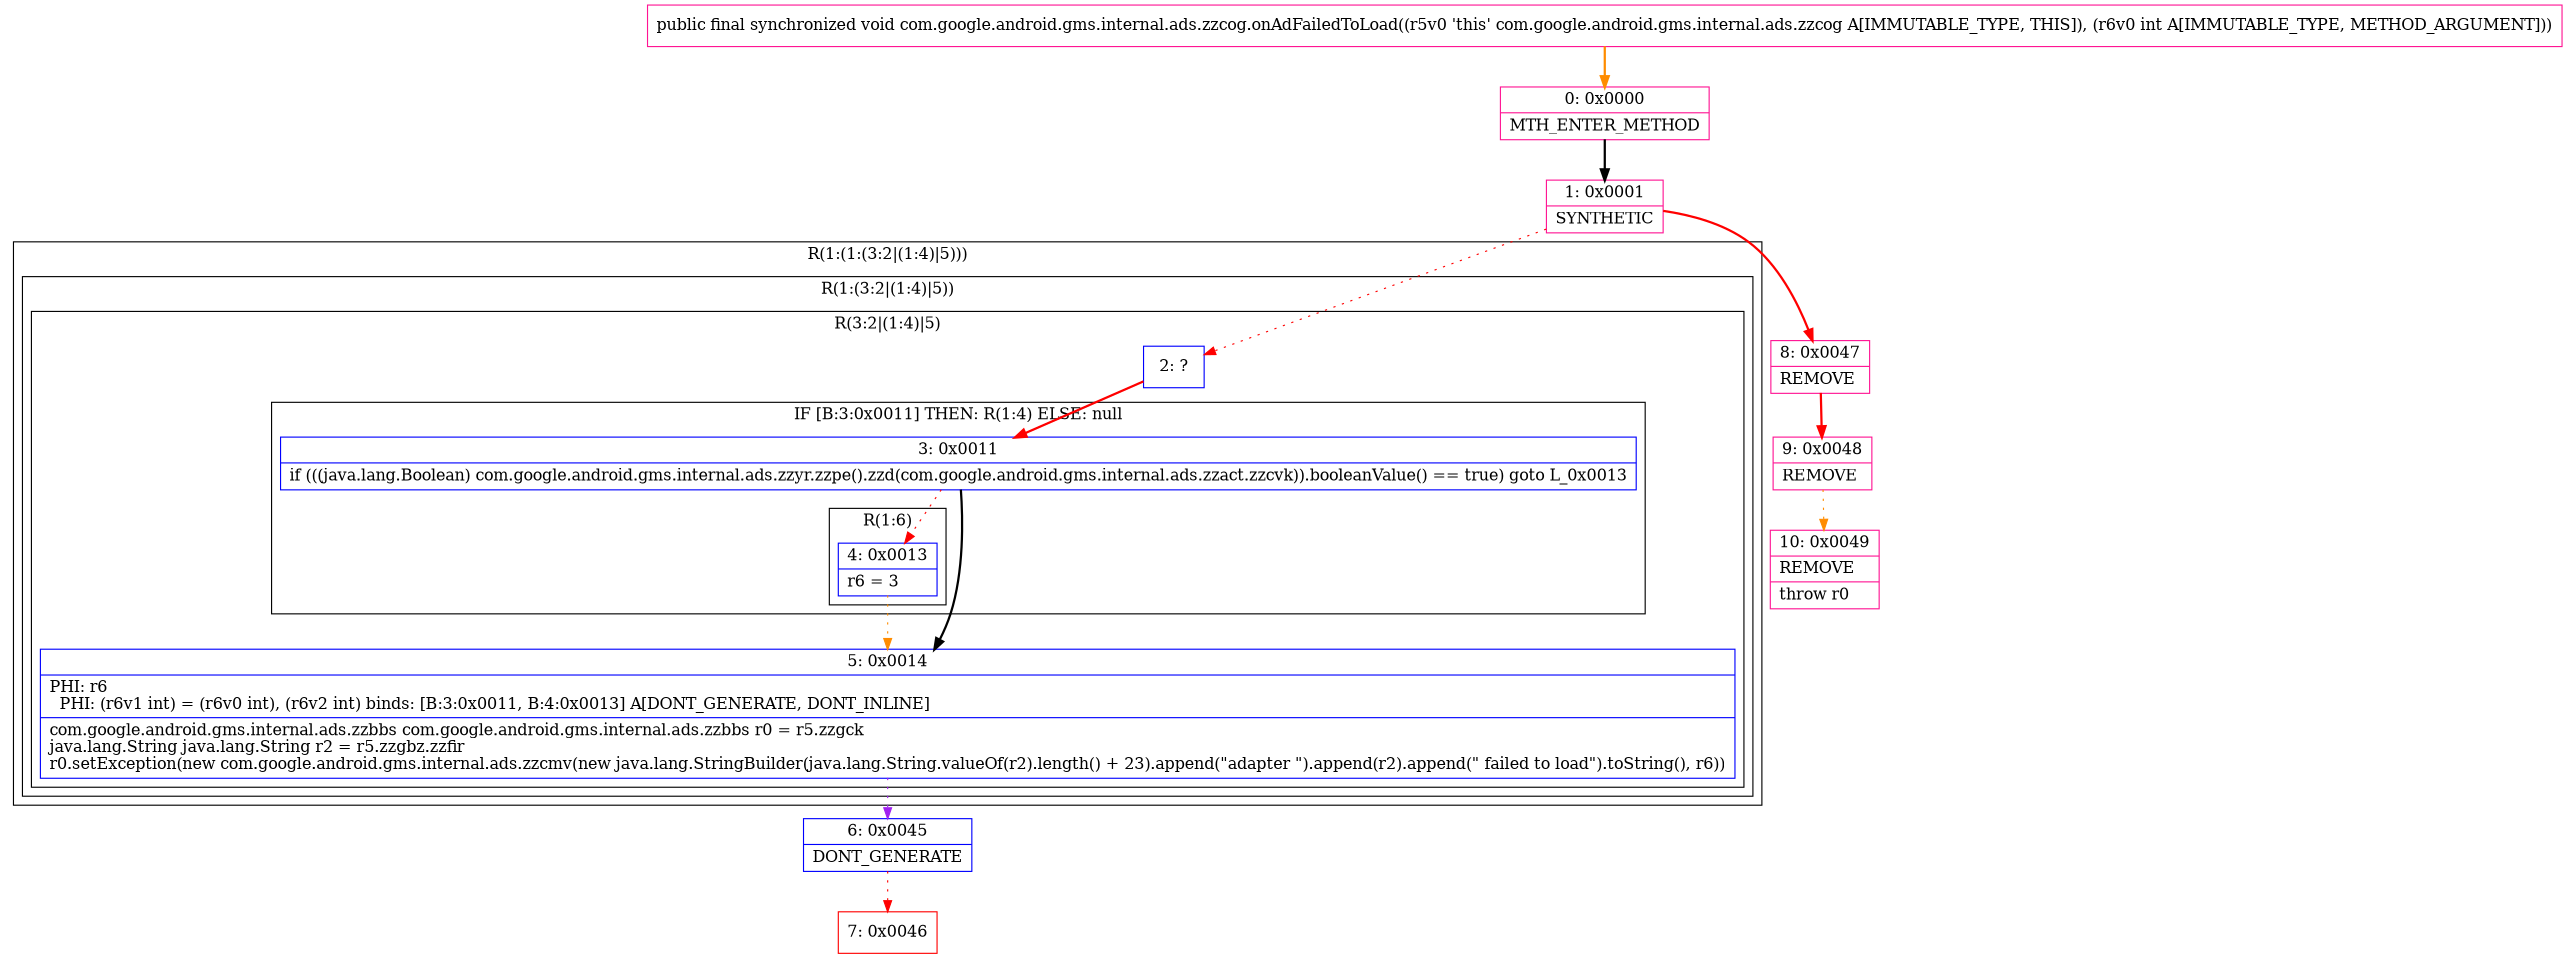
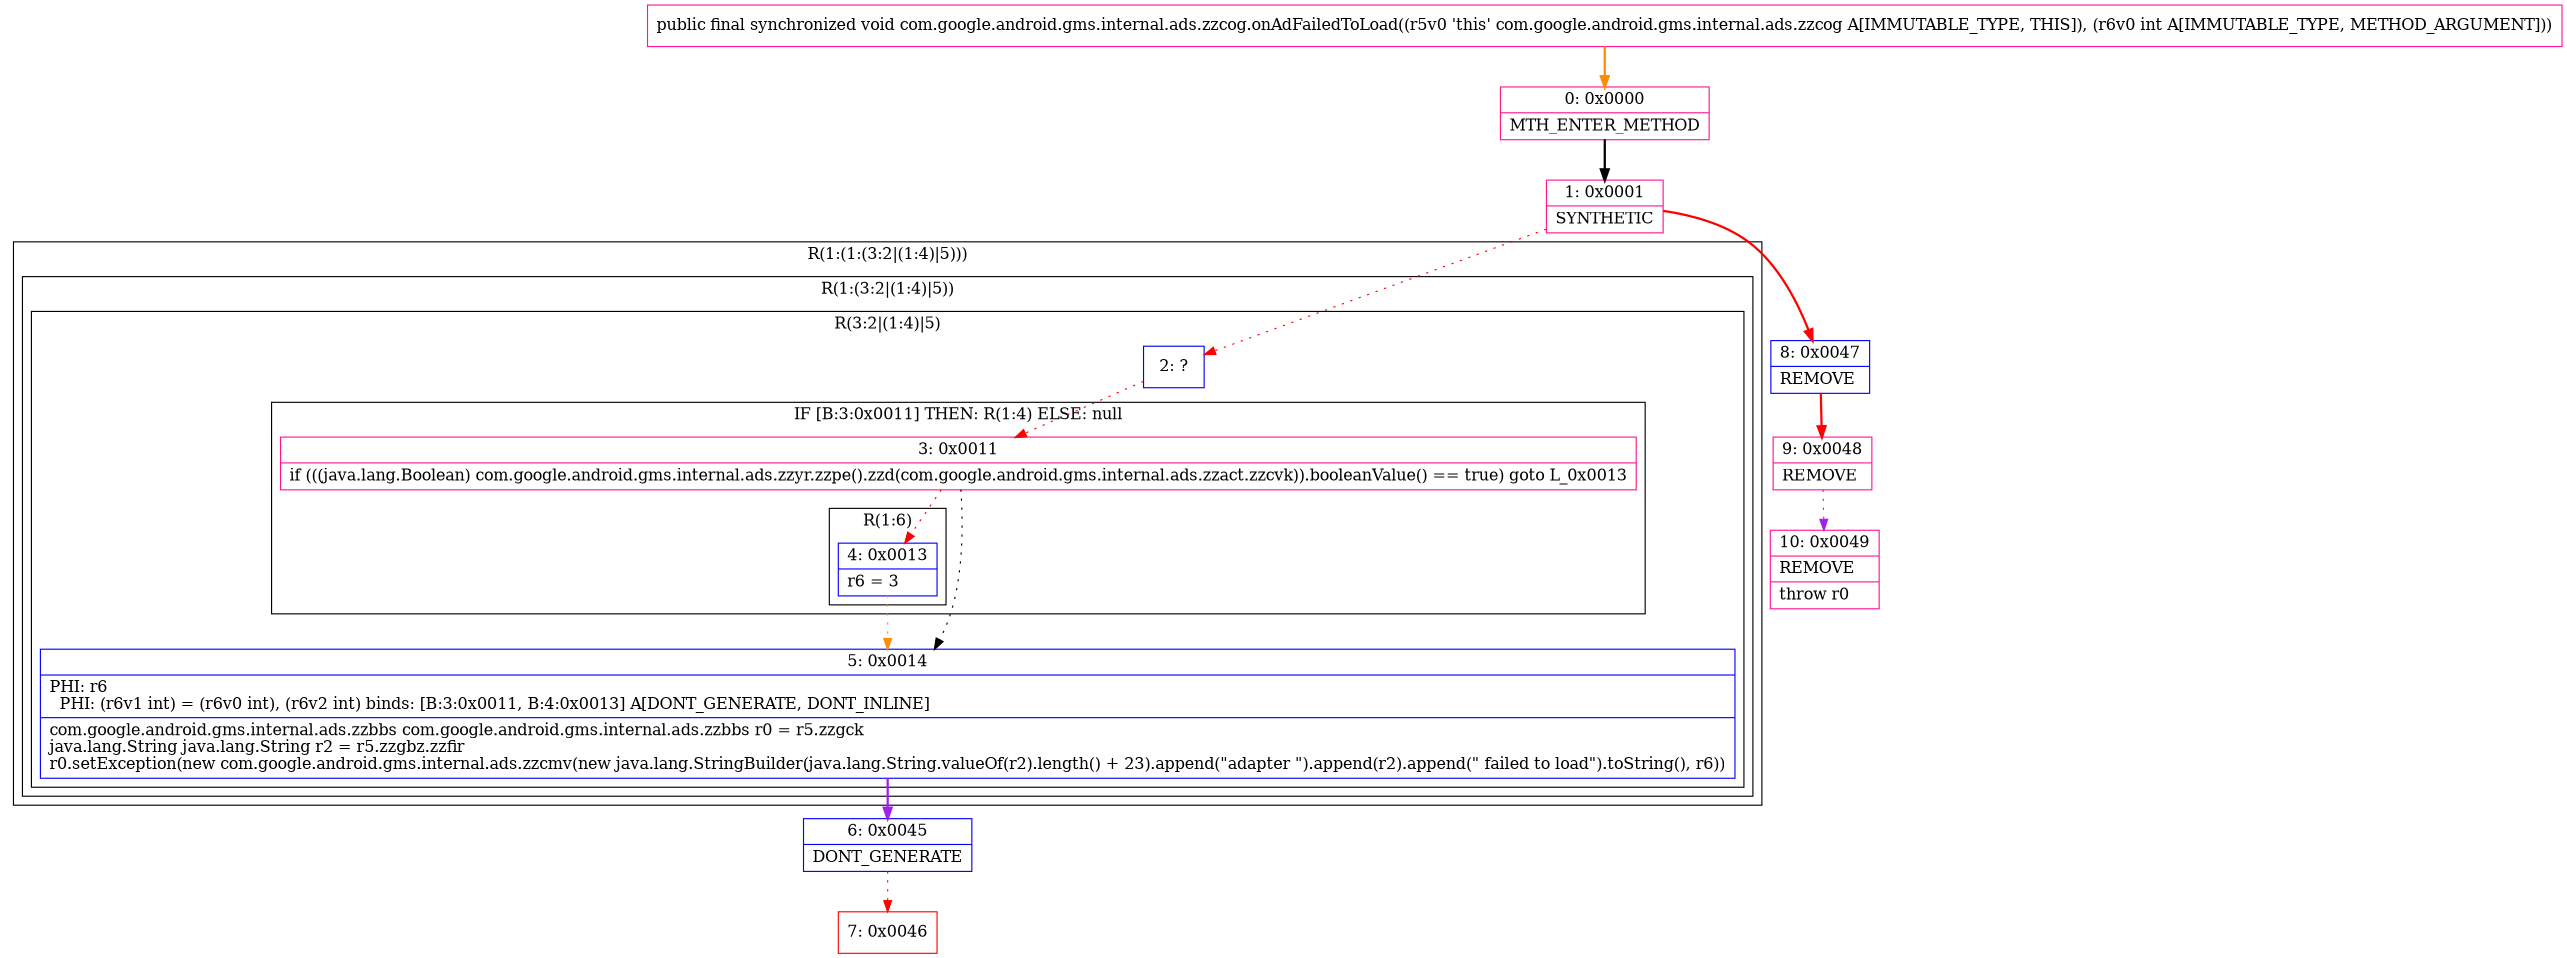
(1820, 367) -> (1820, 367)
(1078, 410) -> (1078, 410)
(958, 463) -> (958, 463)
(1823, 504) -> (1823, 504)
(960, 566) -> (960, 566)
(888, 793) -> (888, 793)
